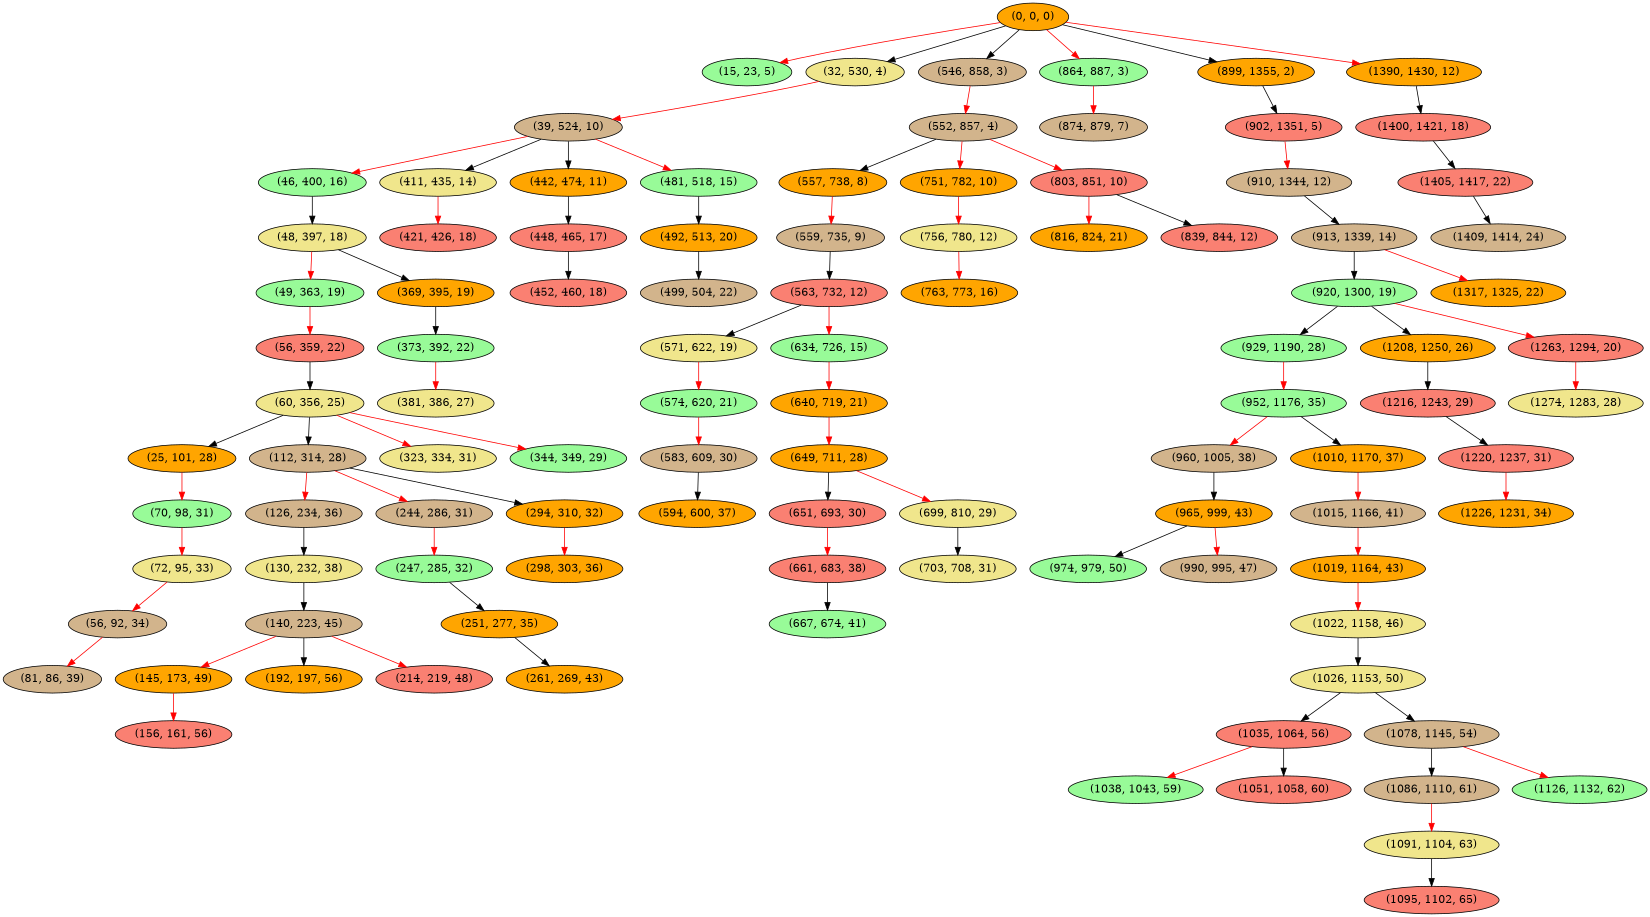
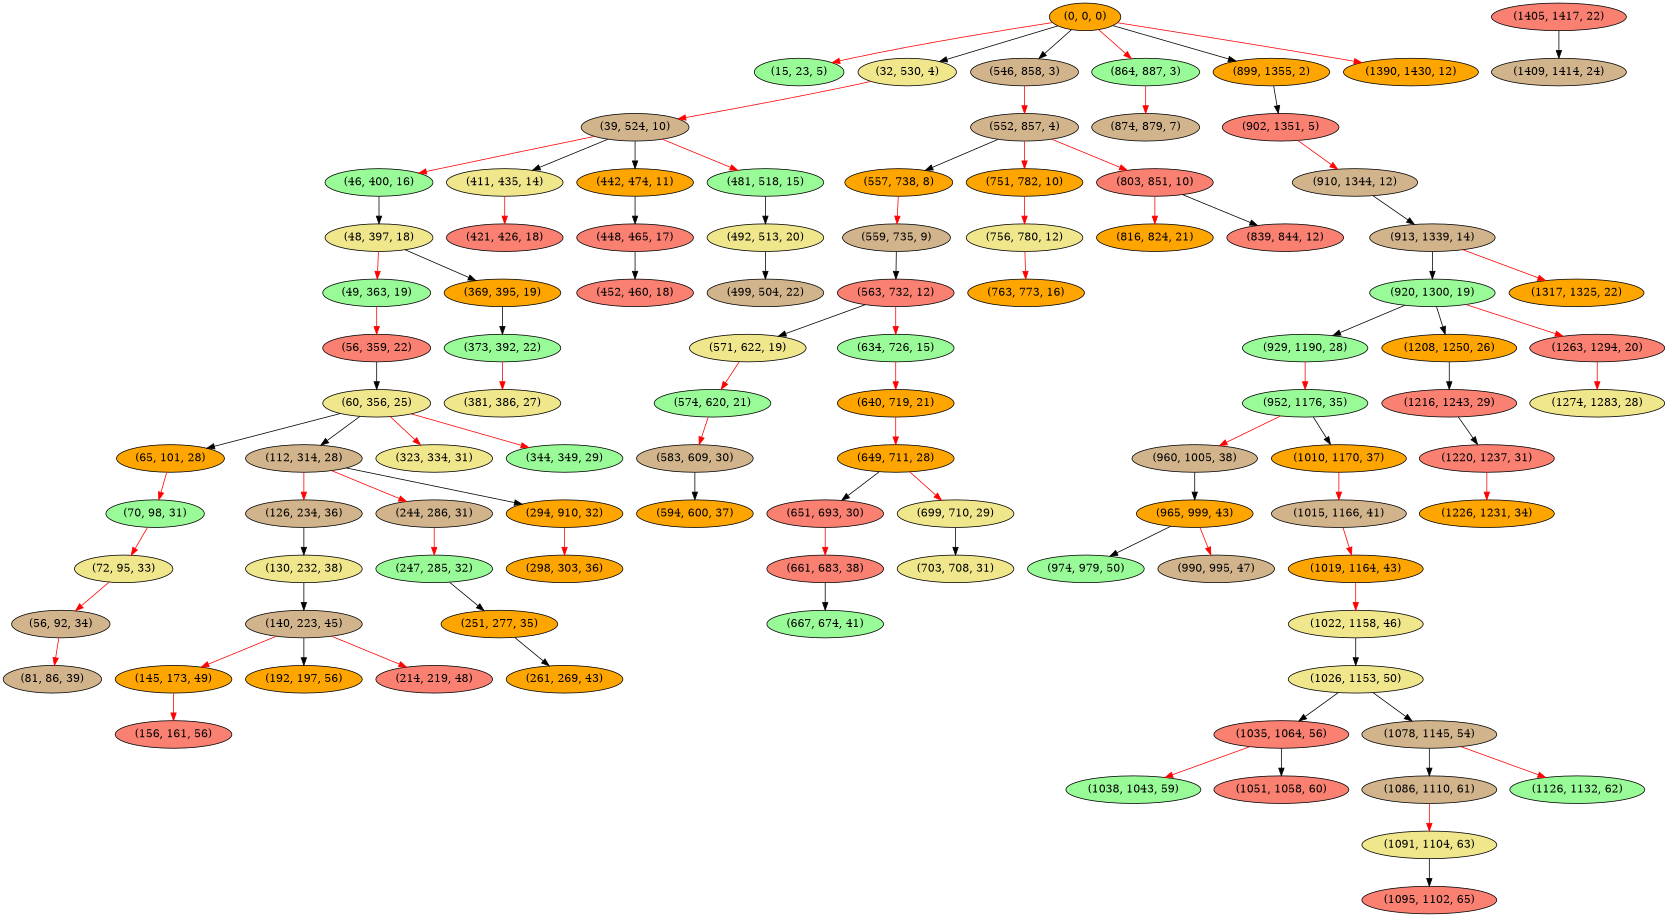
(1423, 127) -> none
(699, 238) -> (765, 238)
(182, 458) -> (170, 458)
(565, 514) -> (565, 514)
(958, 514) -> (955, 514)
